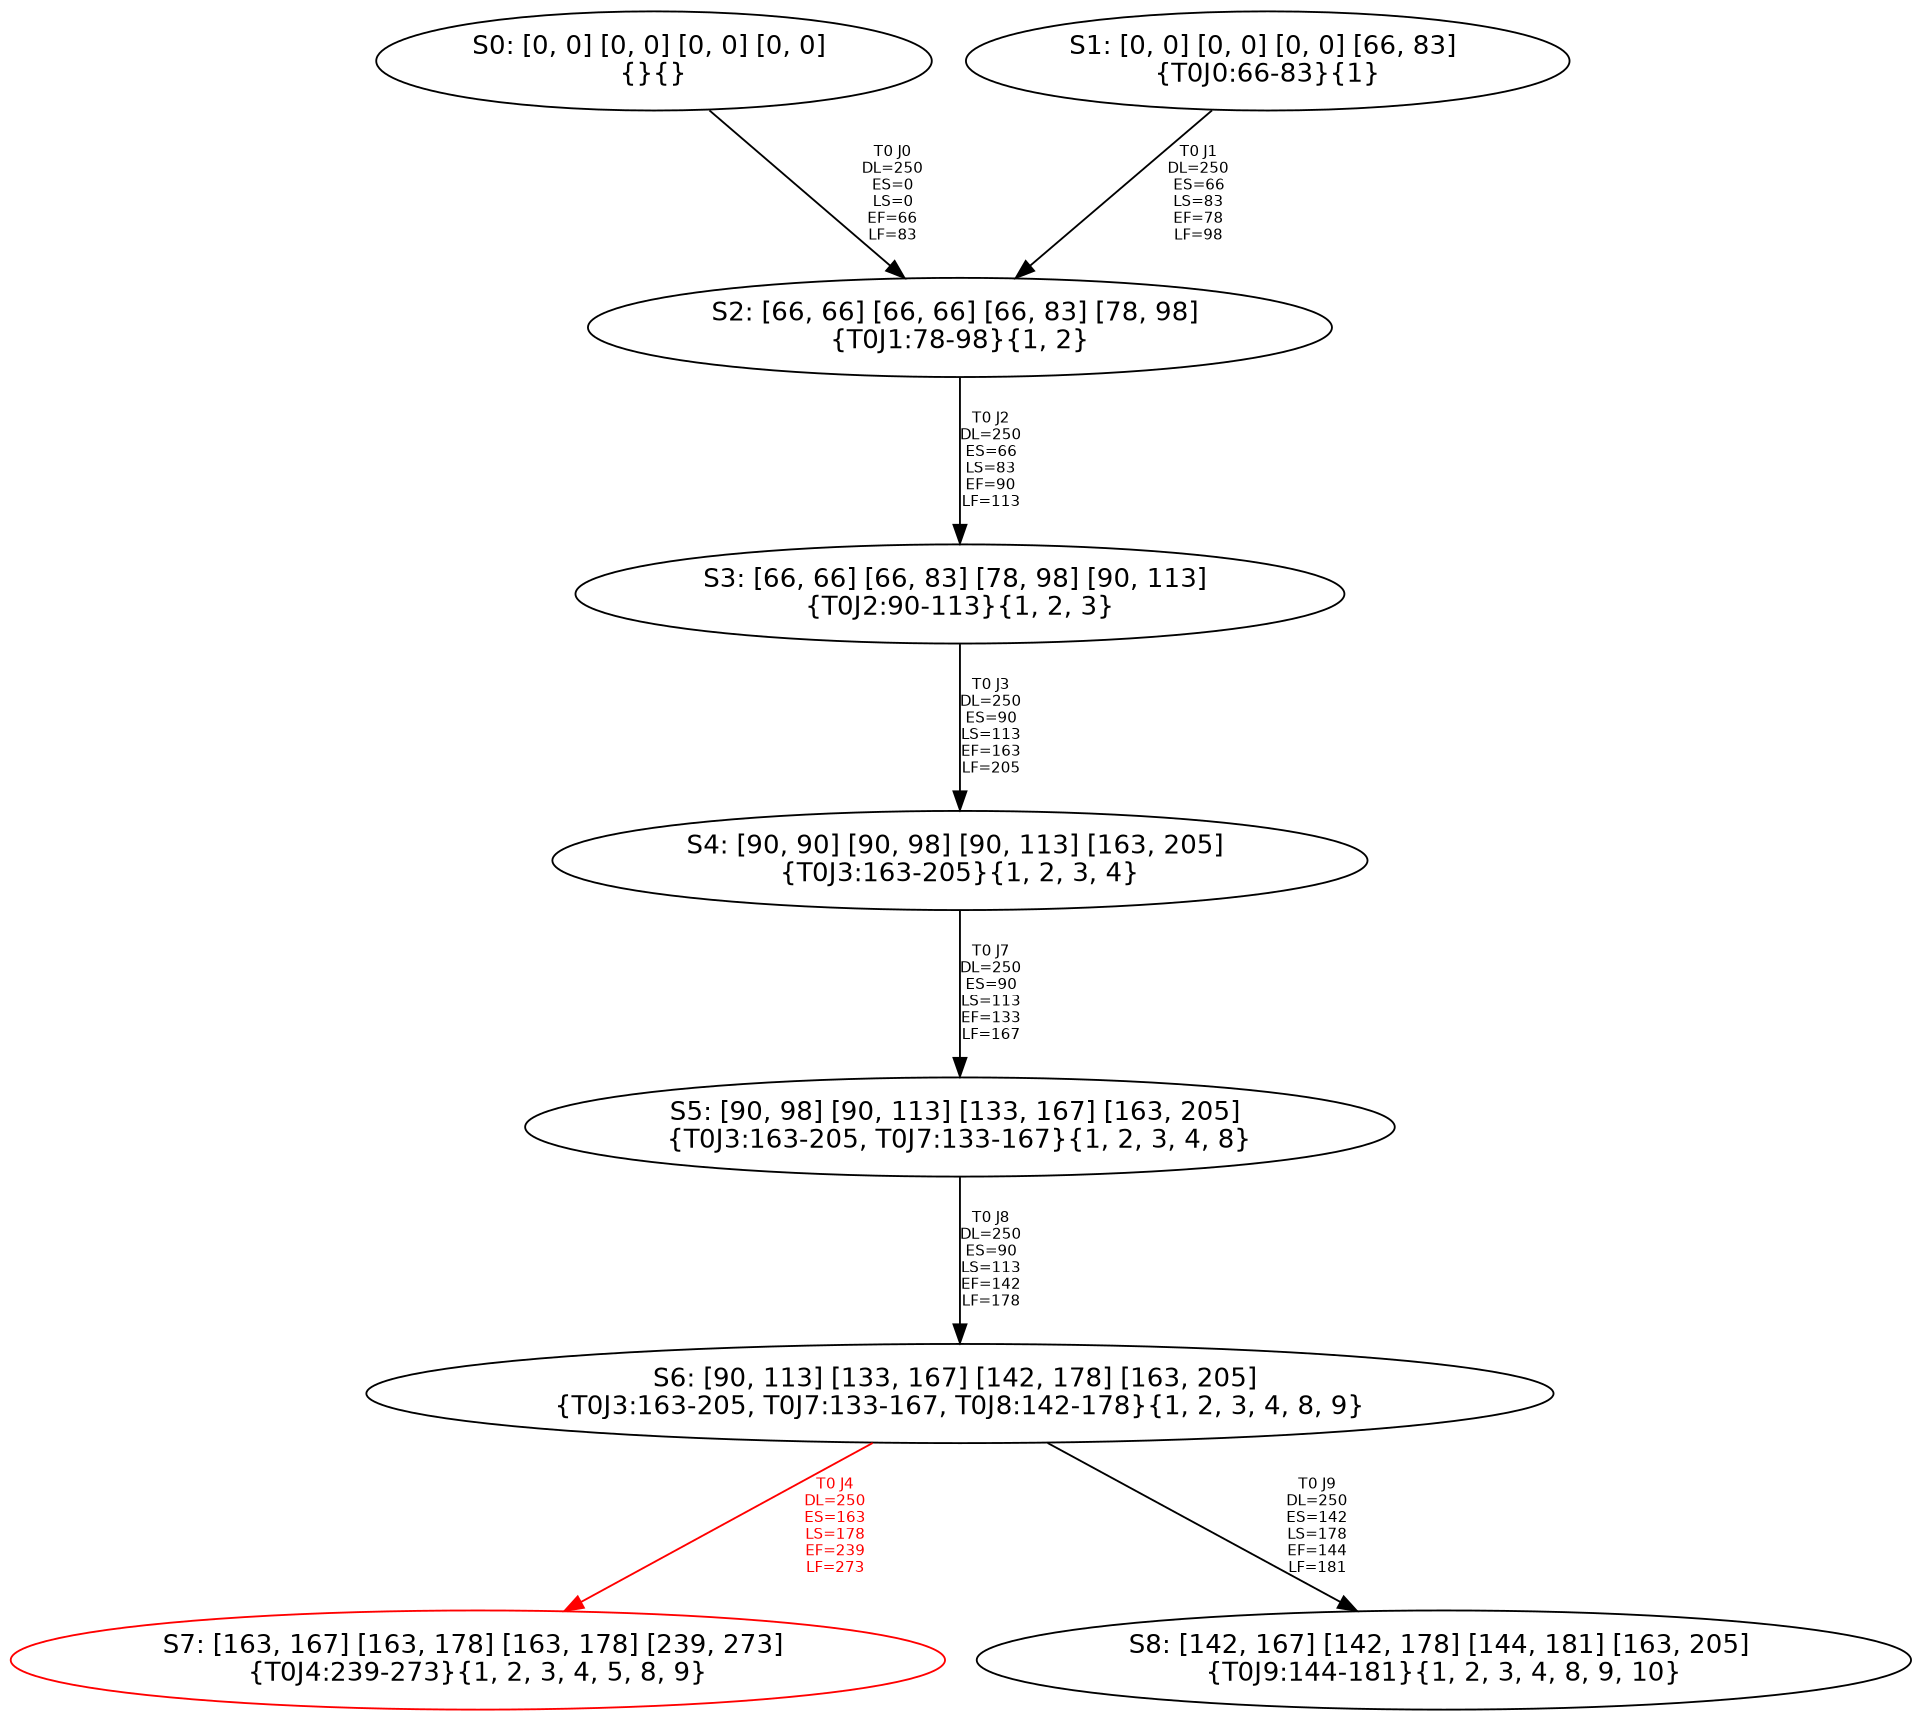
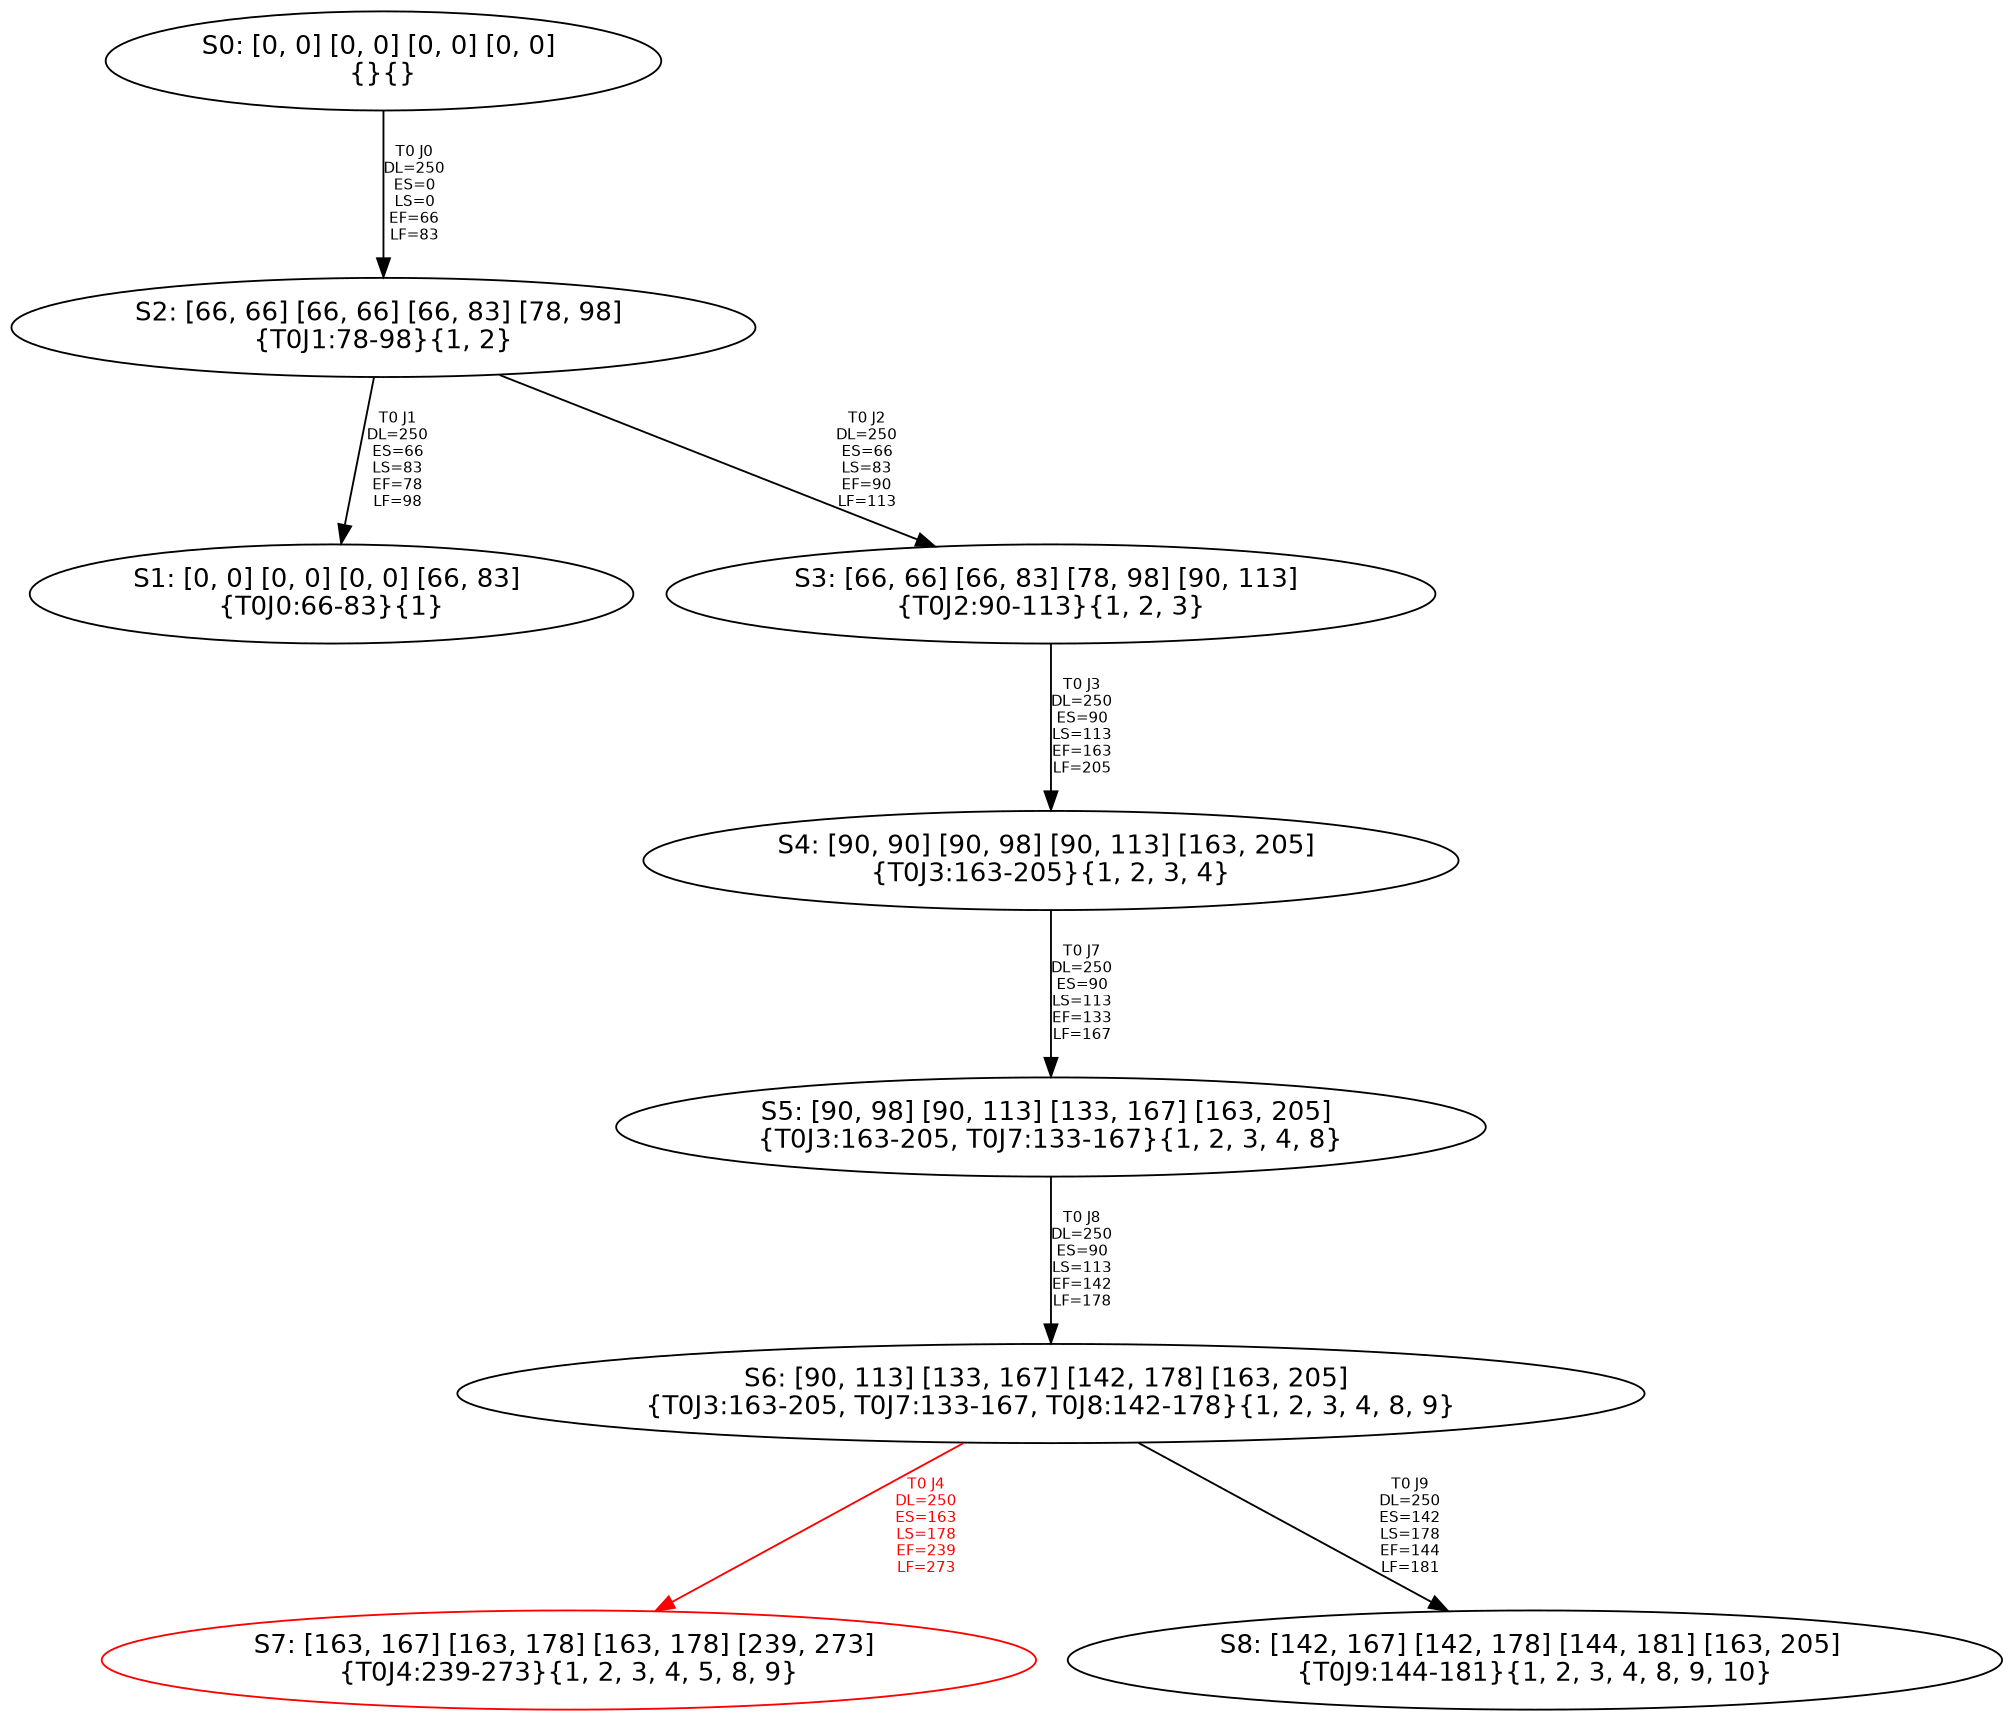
(1121, 188) -> (359, 451)
